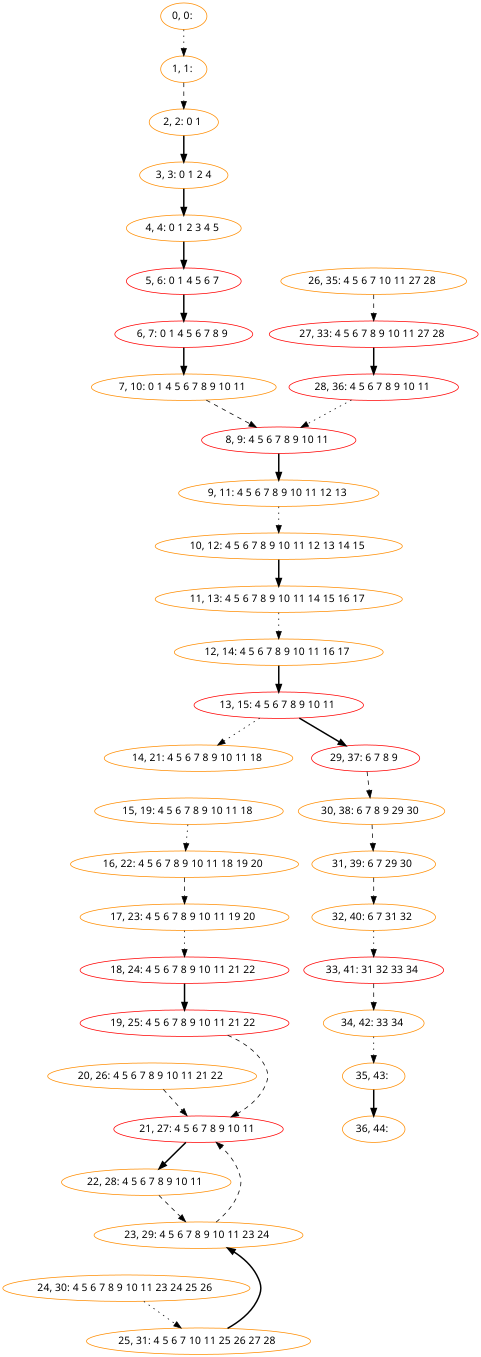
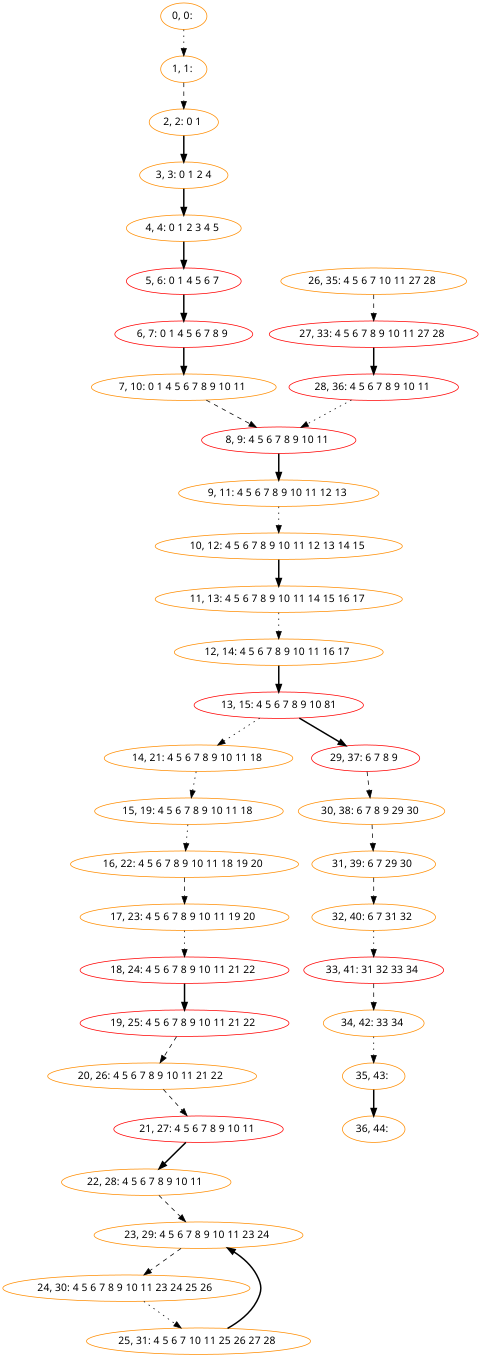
(279, 705) -> (279, 705)
none -> (194, 781)
(267, 1071) -> (170, 1047)
(241, 1186) -> (166, 1259)
